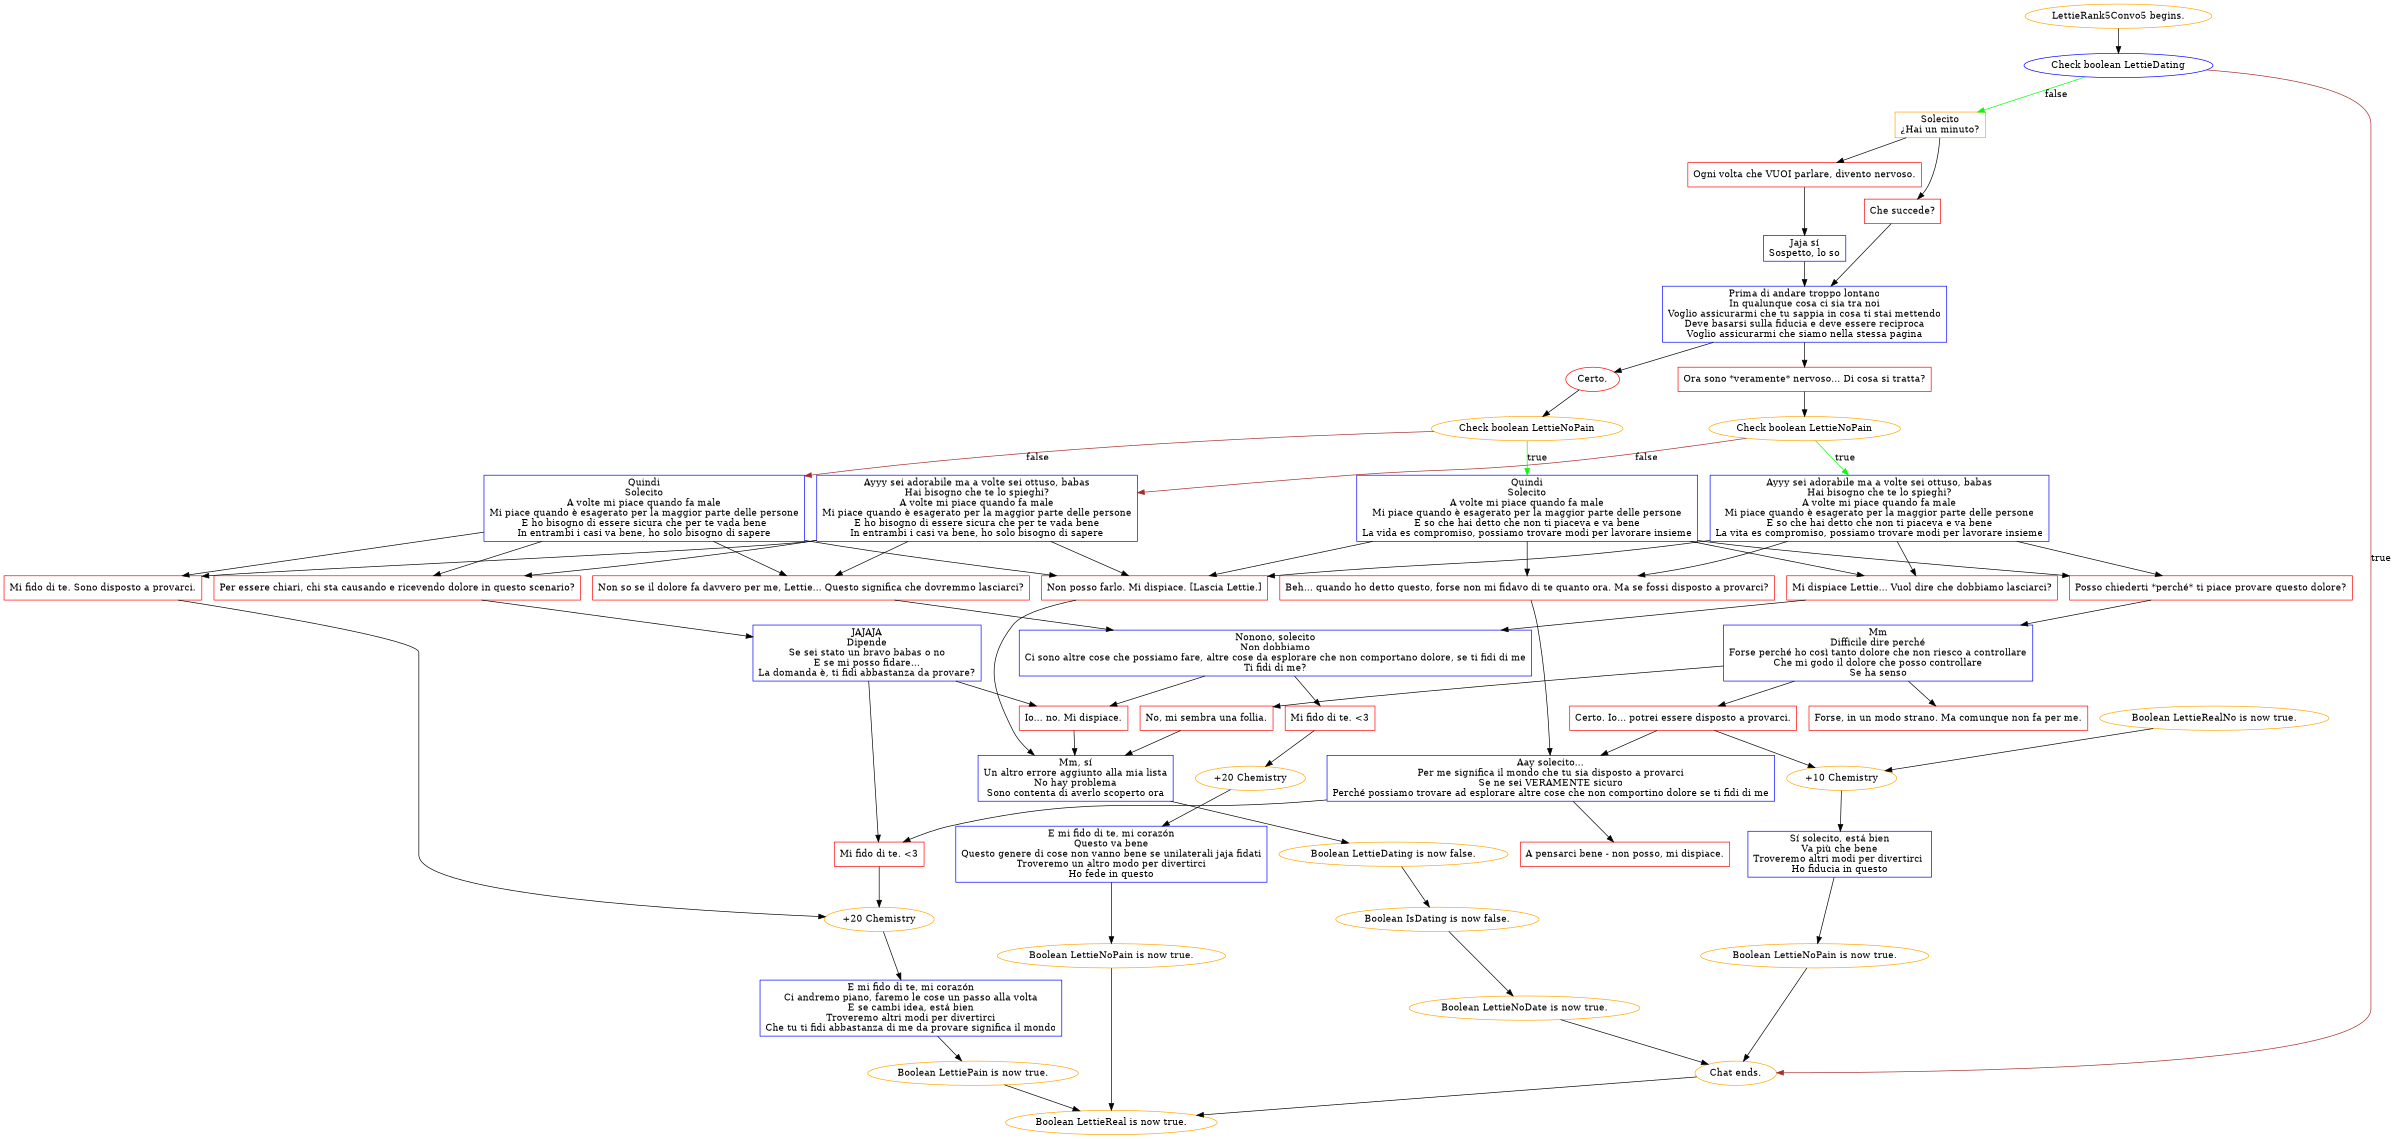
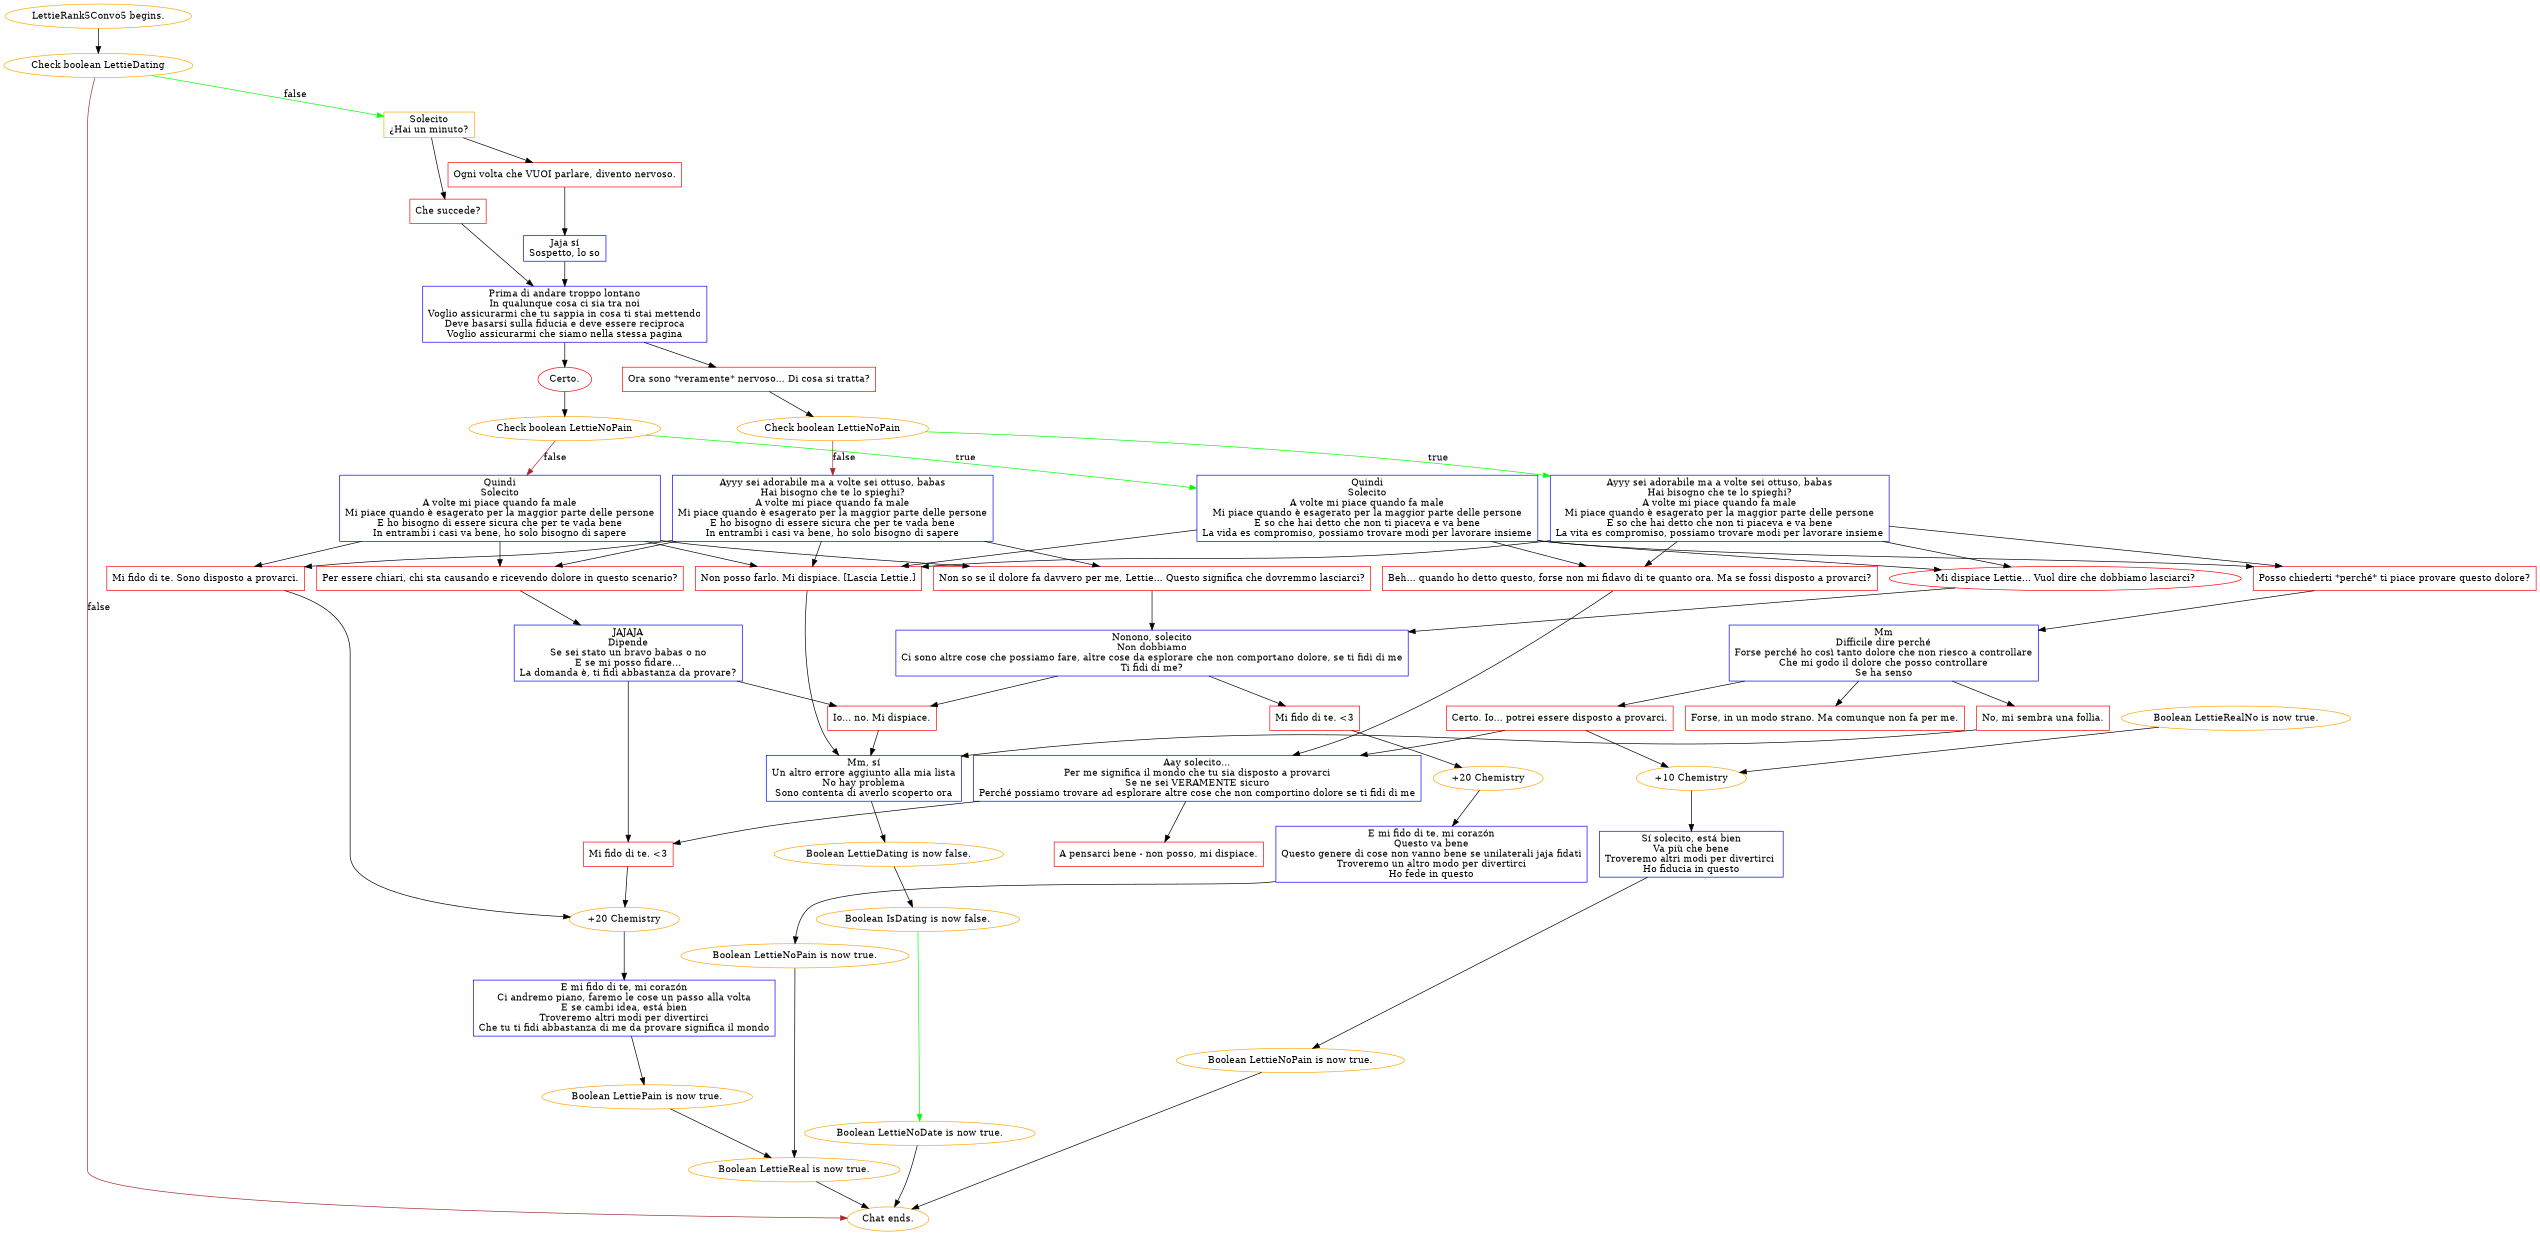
(2118, 65) -> (98, 65)
(2381, 559) -> (99, 608)
(1922, 588) -> (2065, 578)
(1479, 961) -> (919, 1023)
(1450, 1096) -> (839, 1193)
